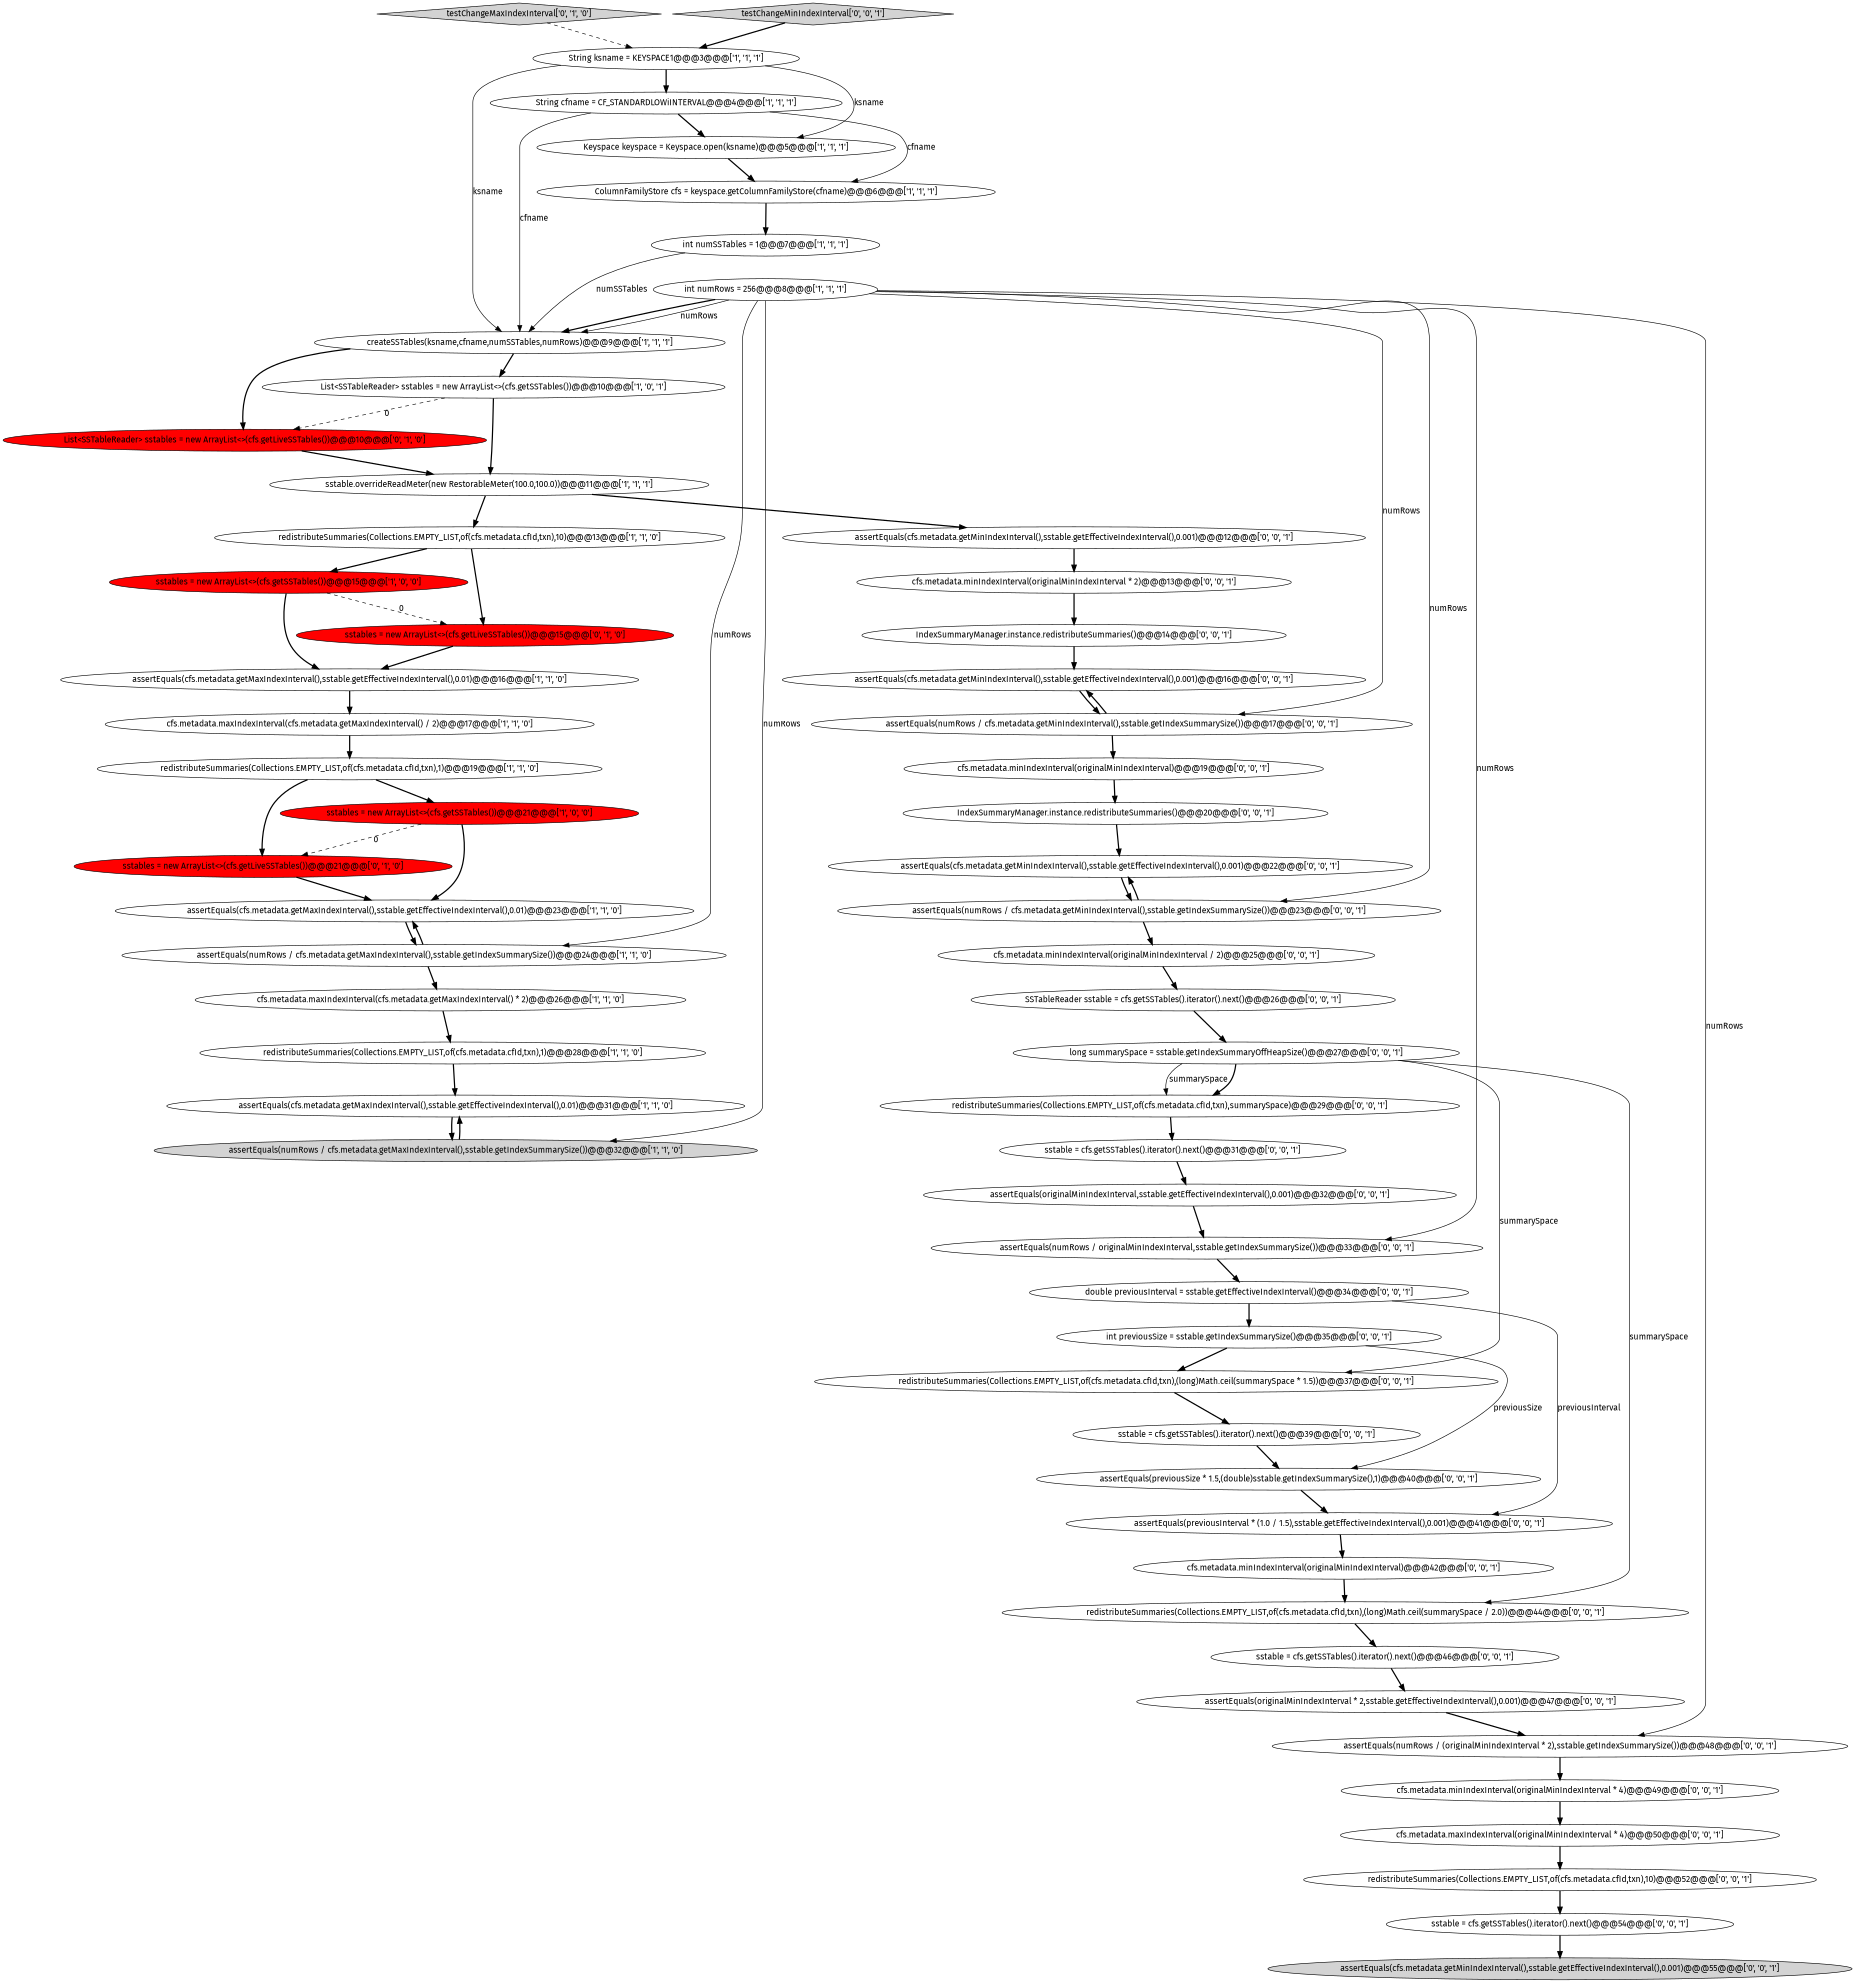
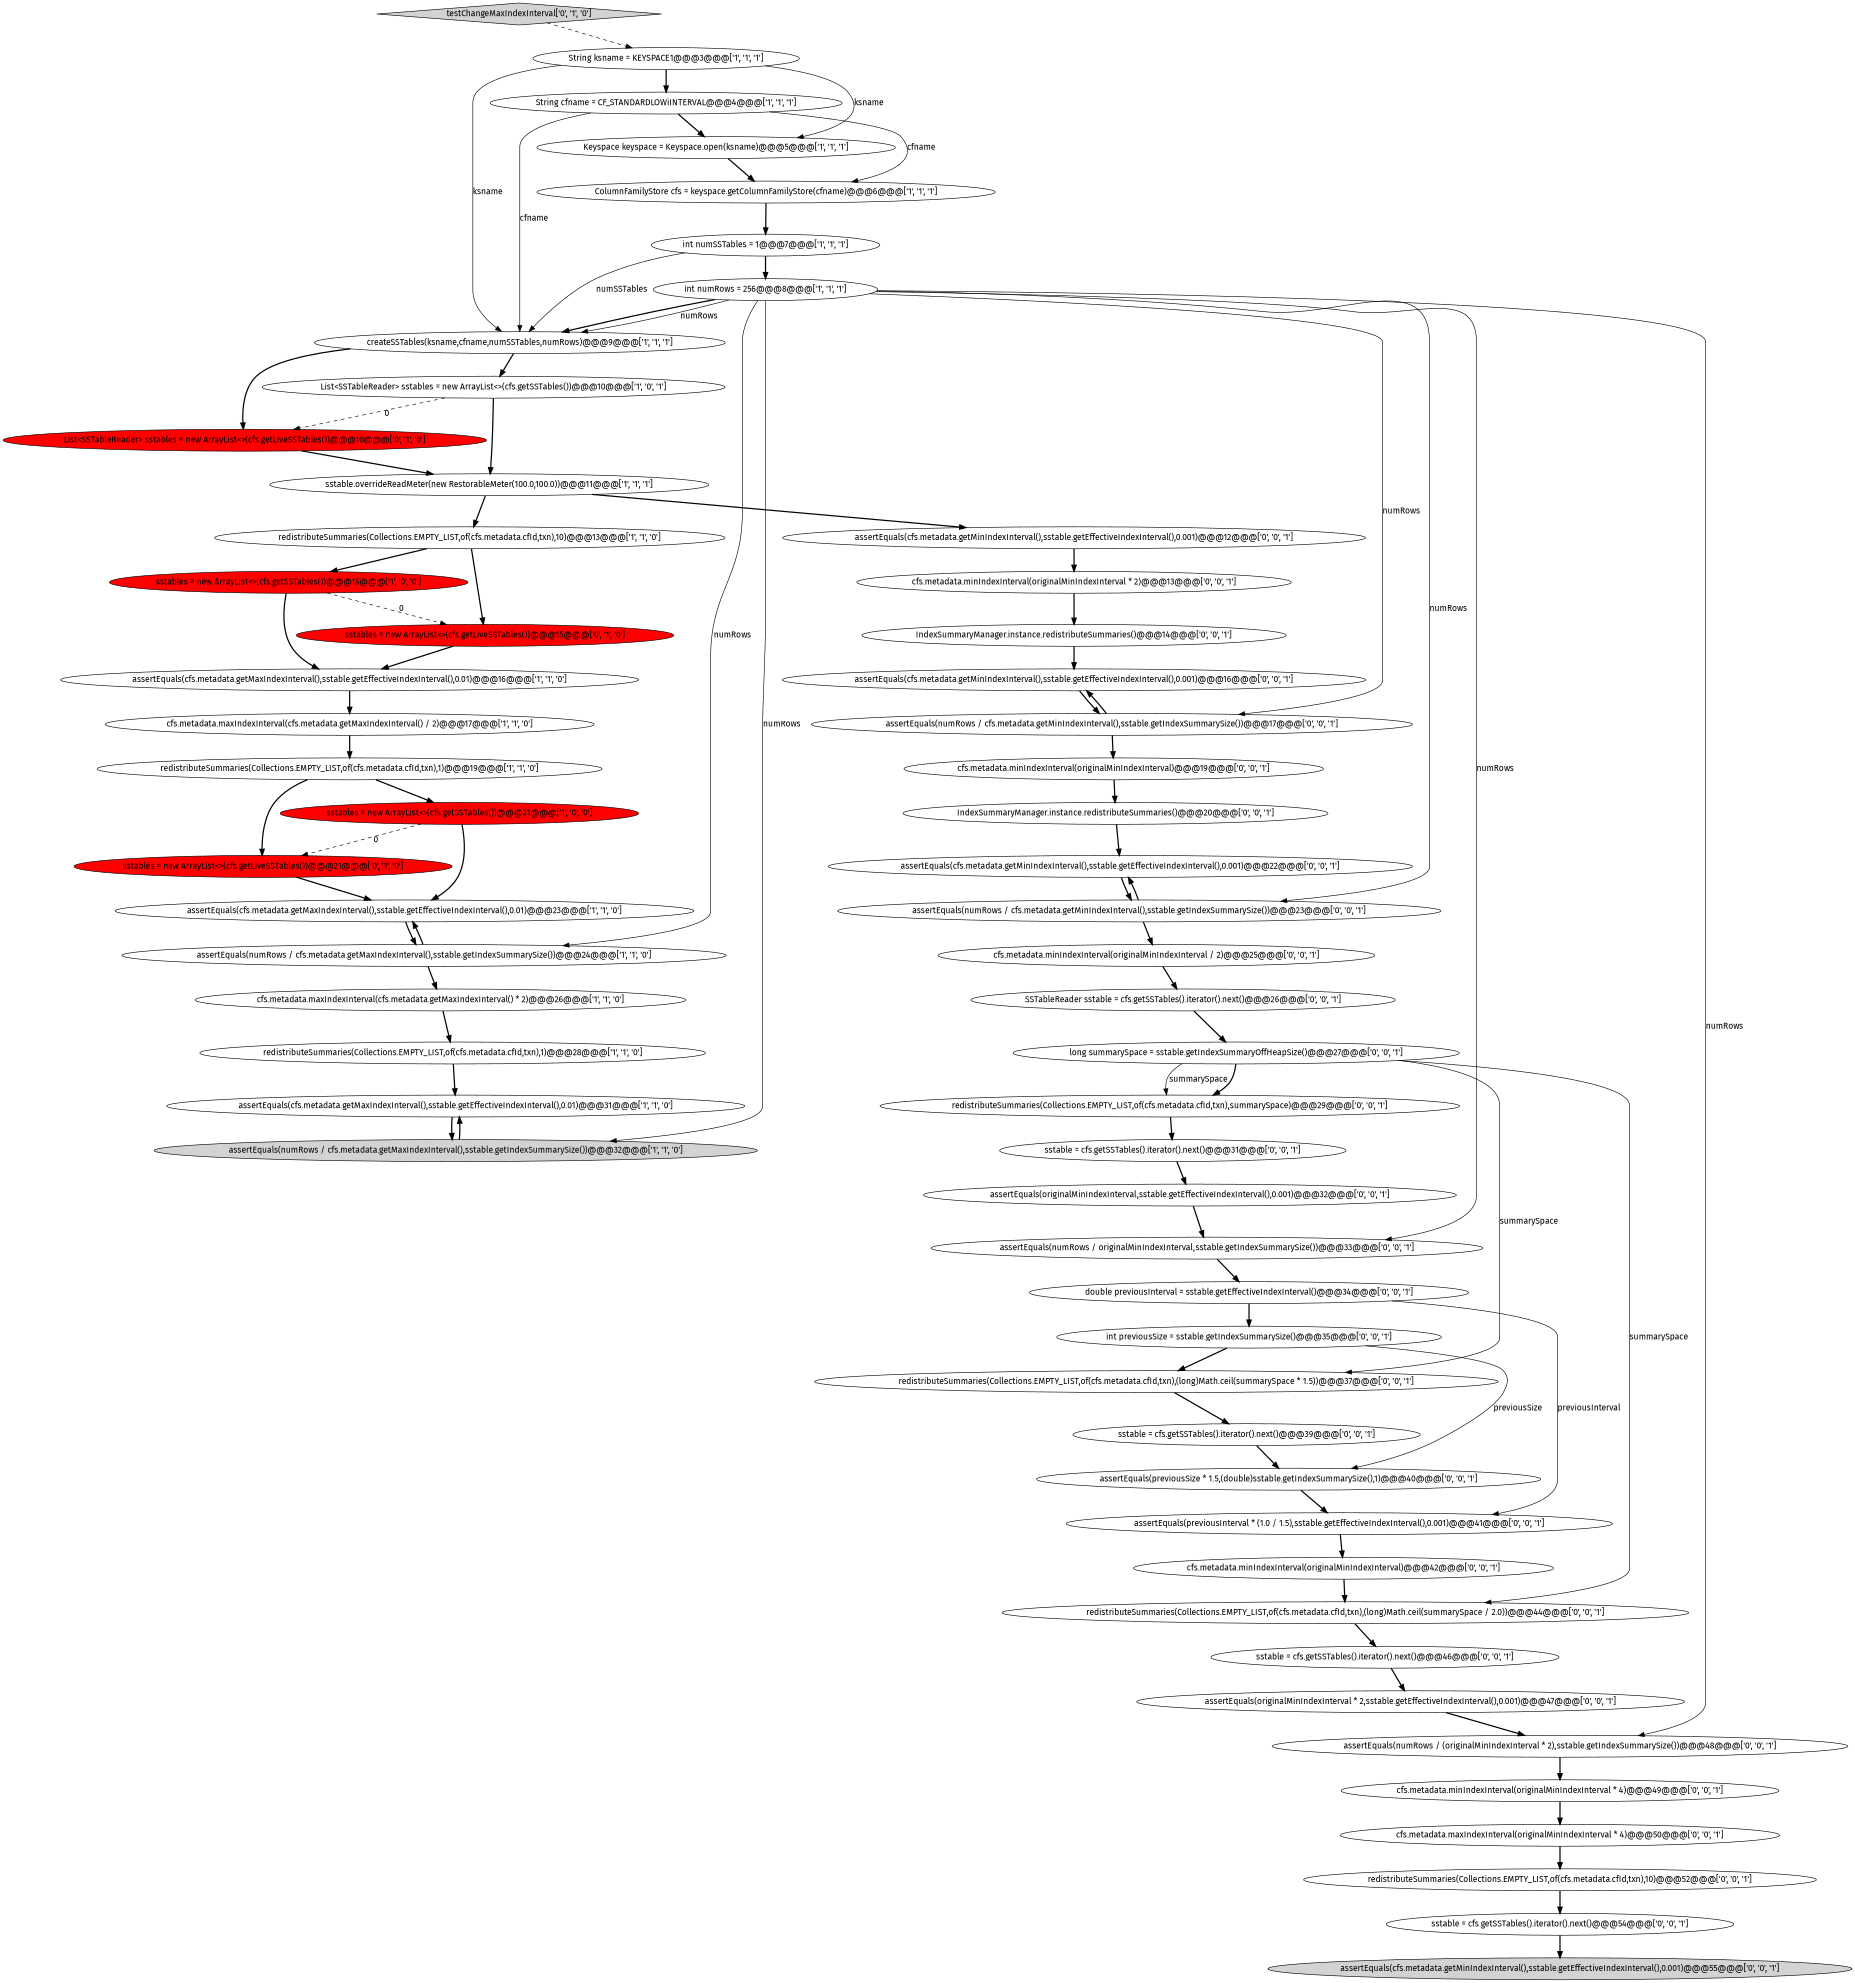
(813, 14) -> none
none -> (766, 264)
